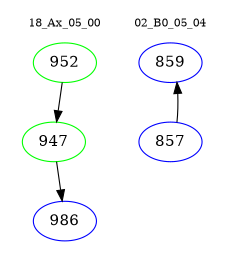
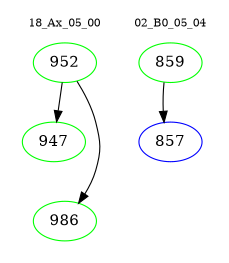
(170, 63) -> (170, 63)
(178, 108) -> (163, 97)
(59, 176) -> (99, 137)
(65, 221) -> (65, 221)
